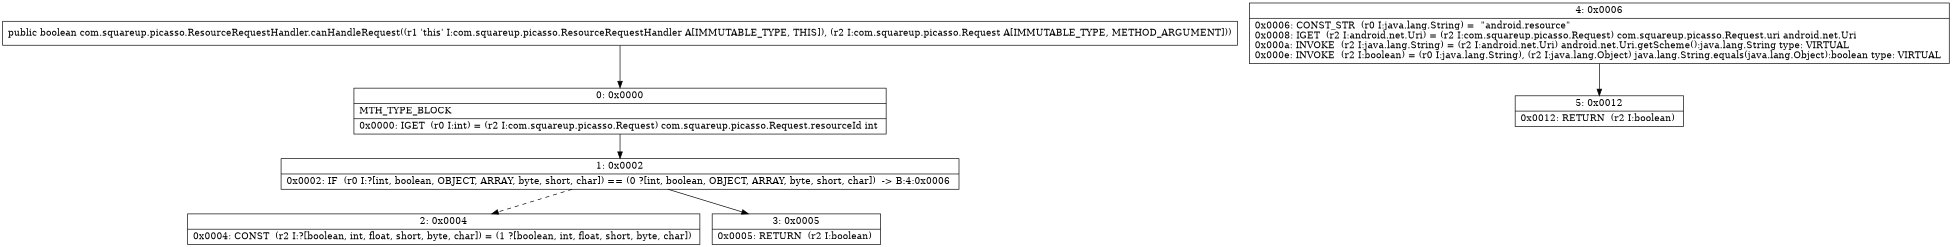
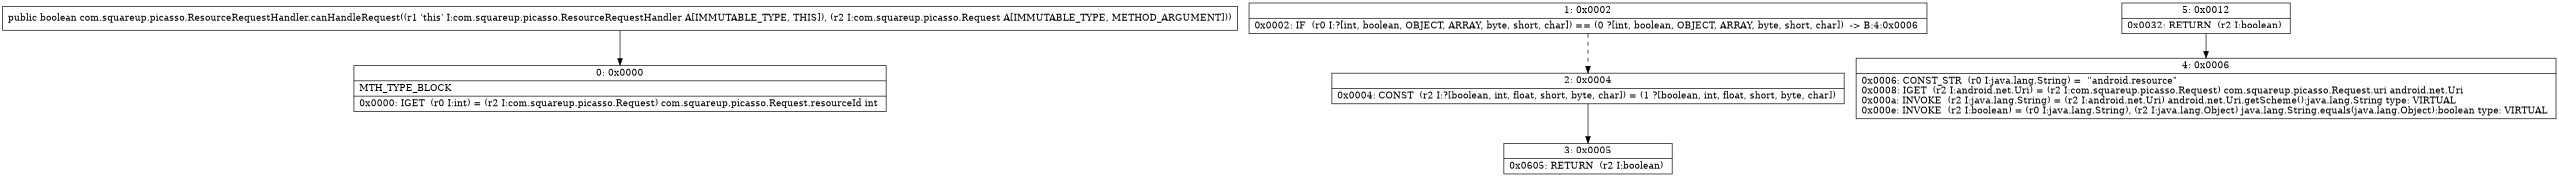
(1599, 76) -> (2206, 43)
(1599, 118) -> (2206, 26)
(620, 143) -> none
(705, 201) -> (1588, 120)
(796, 237) -> (1588, 166)
